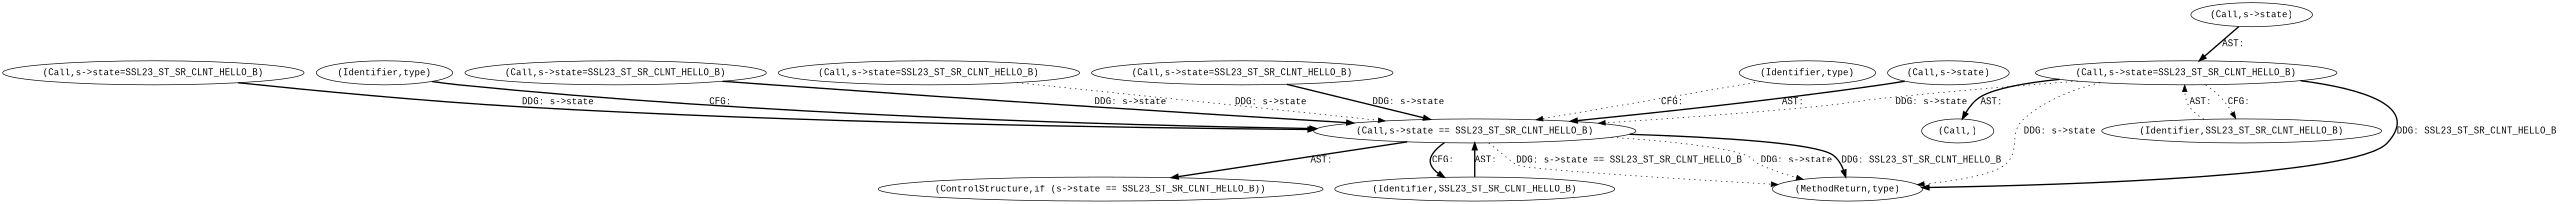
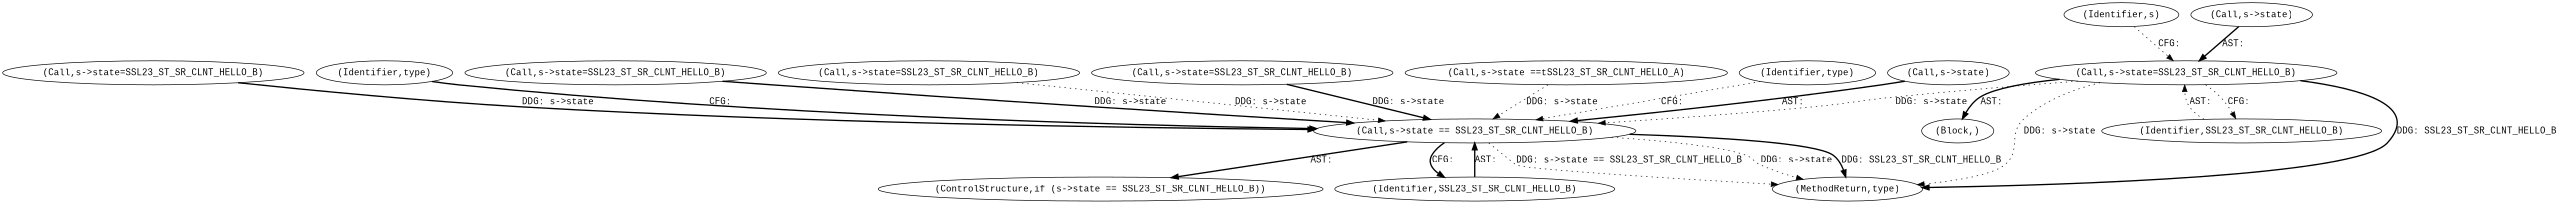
none -> (2121, 15)
none -> (1566, 73)
(1958, 131) -> (1958, 131)
